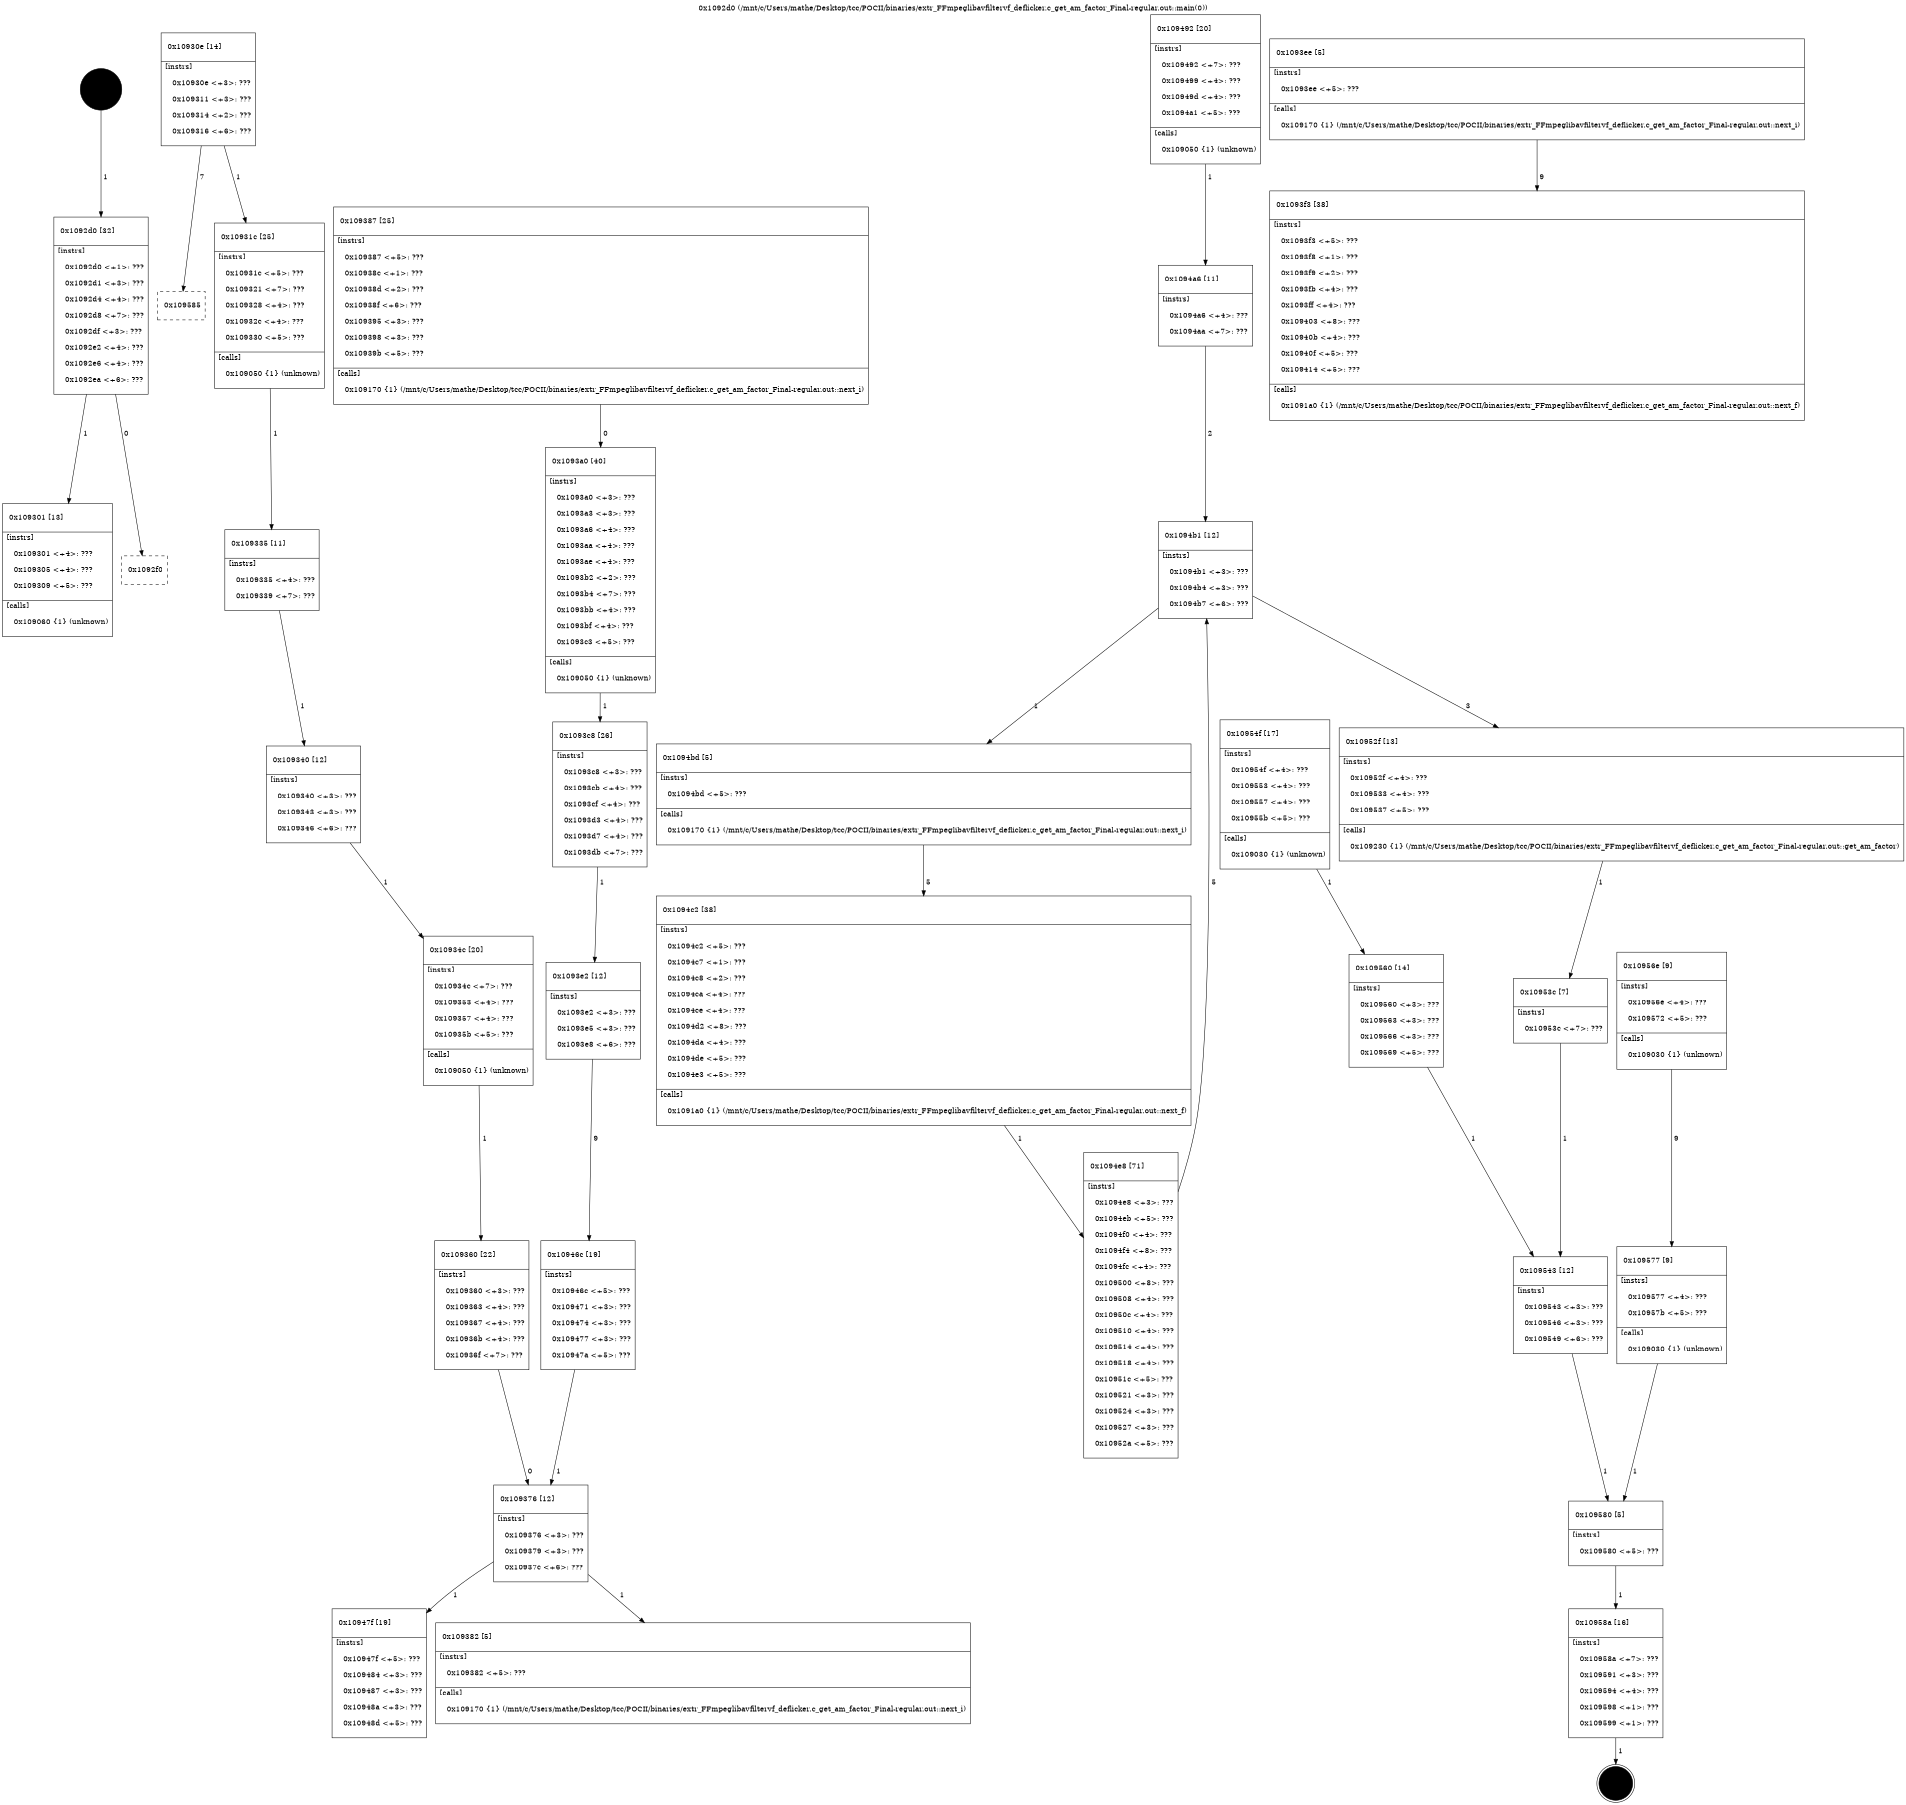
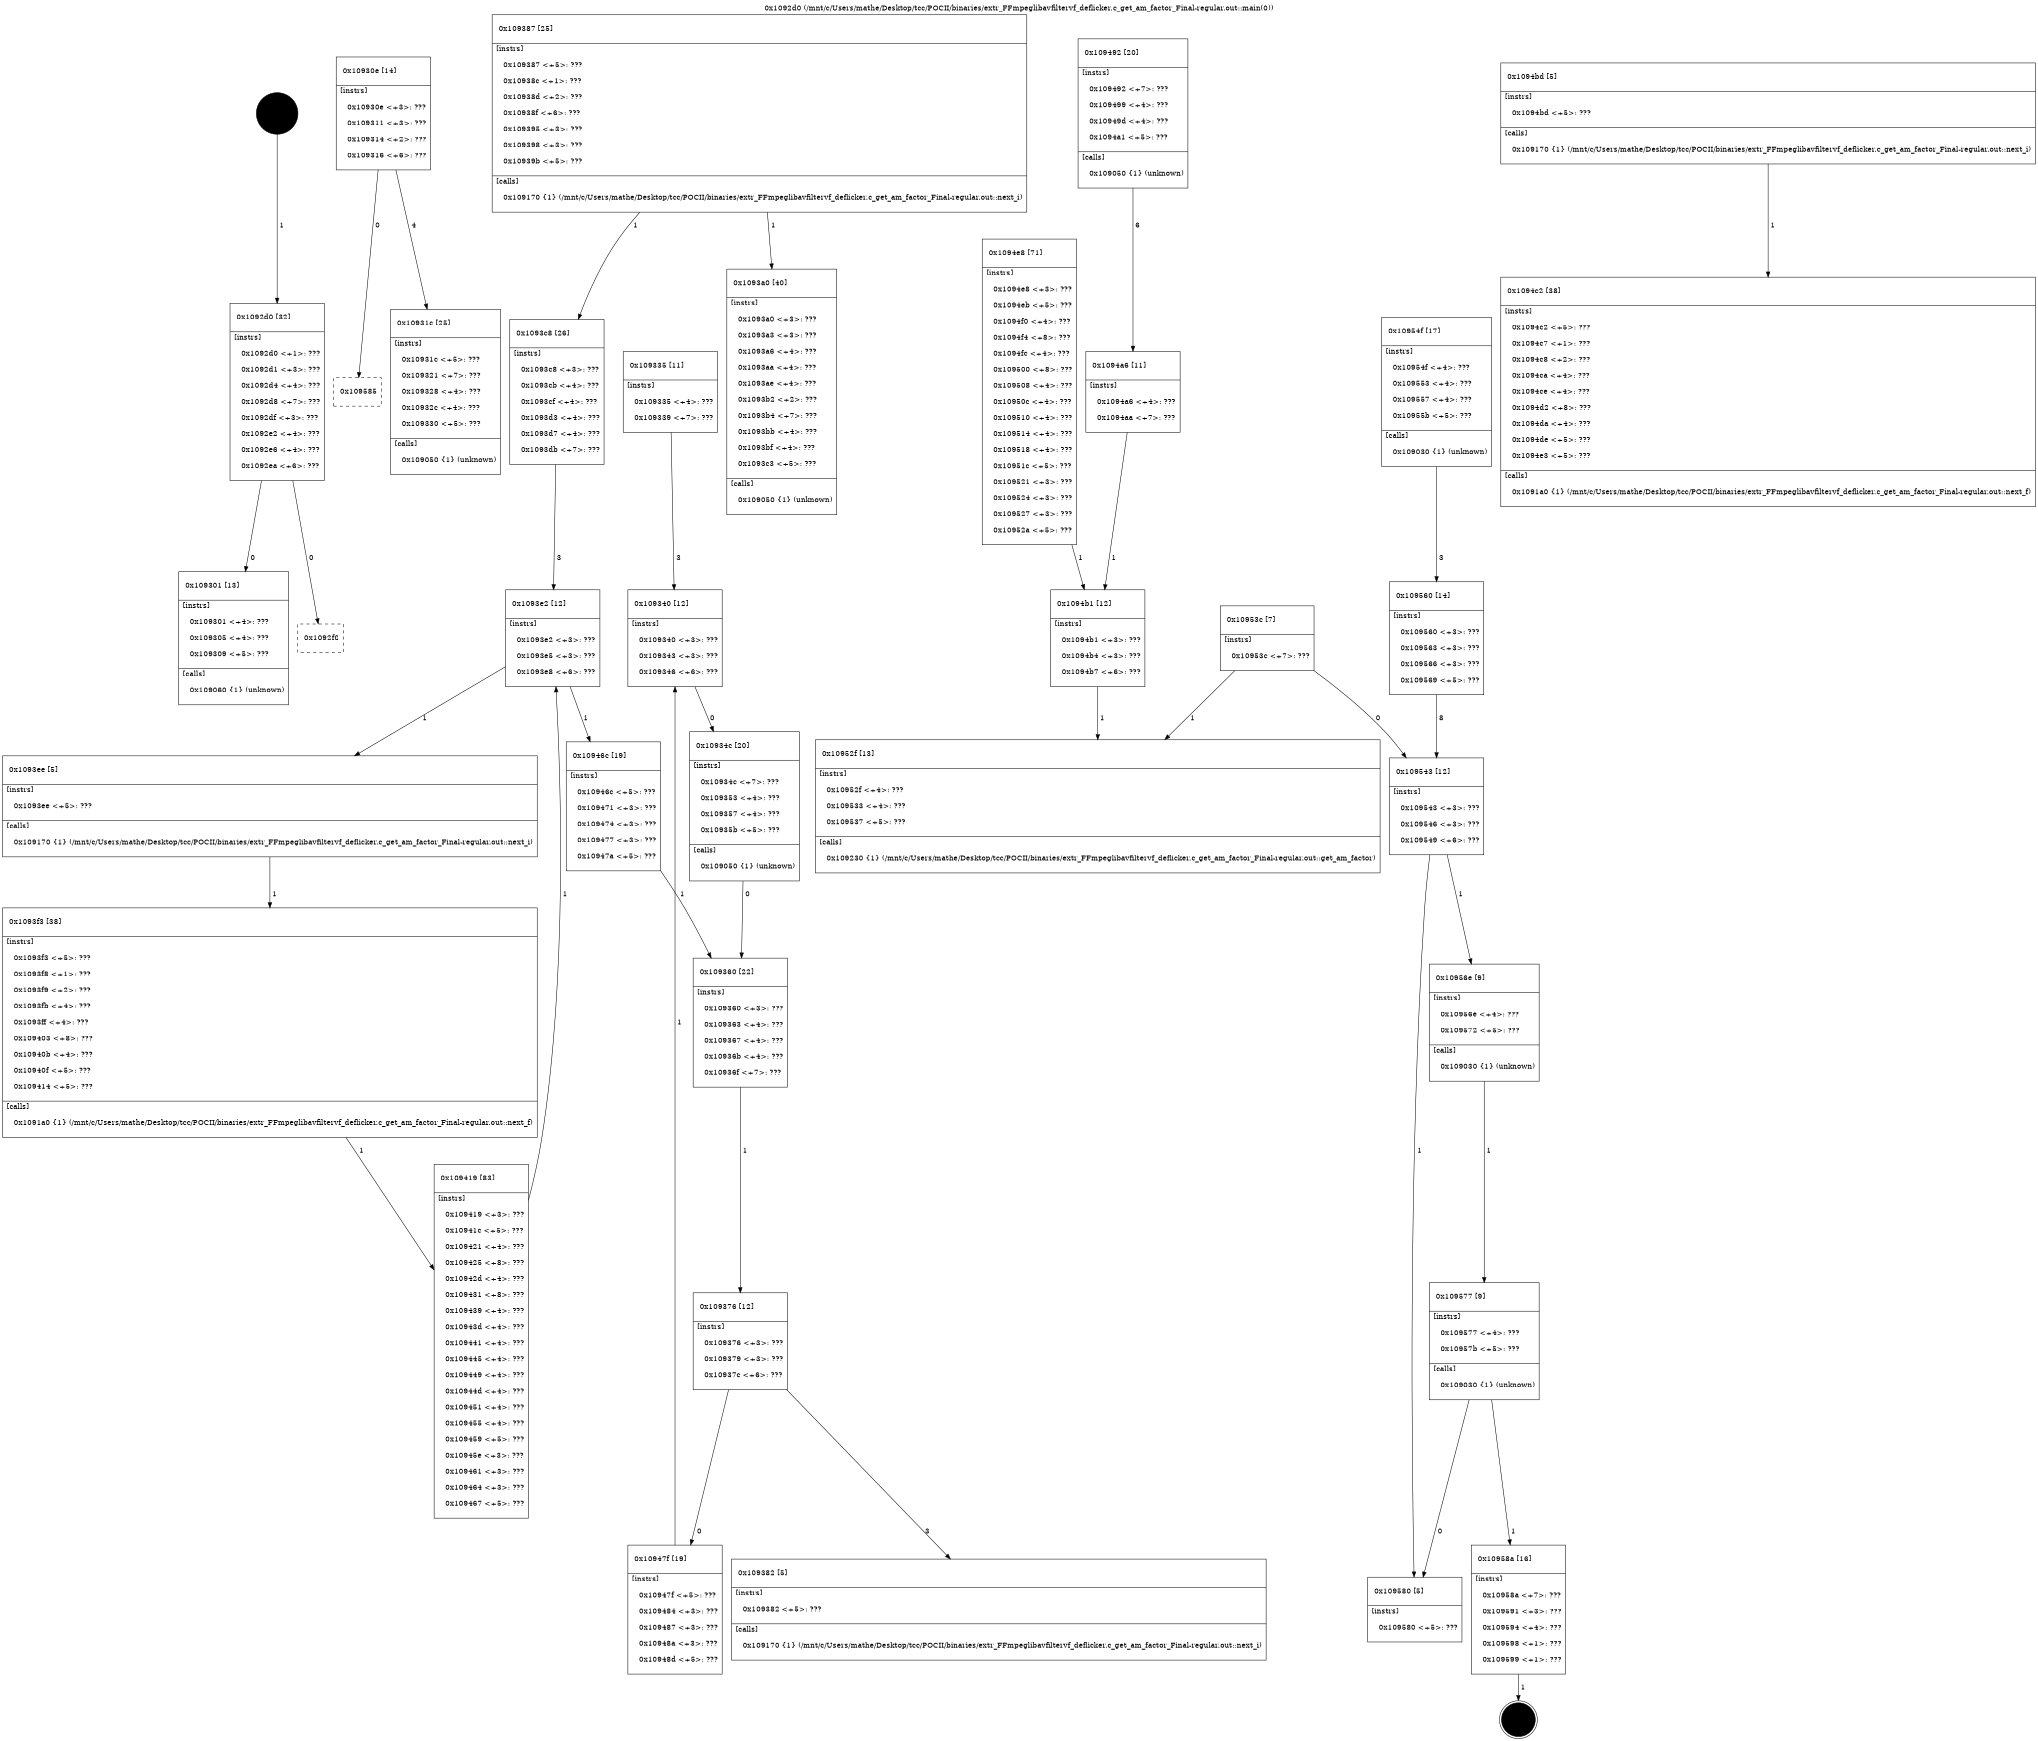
(201, 177) -> (377, 226)
(237, 177) -> (413, 226)
(1209, 177) -> (1137, 226)
(1541, 177) -> (274, 894)
(84, 434) -> (252, 558)
(605, 434) -> (772, 226)
(1209, 434) -> (1113, 558)
(271, 456) -> none
(1075, 674) -> none
(600, 705) -> (605, 261)
(302, 706) -> (678, 558)
(1467, 706) -> (1101, 718)
none -> (432, 710)
(385, 883) -> (711, 718)
(601, 883) -> (558, 558)
(927, 883) -> (1772, 226)
(1213, 883) -> (1080, 558)
(1329, 883) -> (1440, 558)
none -> (1459, 907)
(1587, 917) -> (1202, 703)
none -> (675, 1119)
(484, 1139) -> (747, 894)
(595, 1139) -> (585, 718)
(1472, 1139) -> (1440, 718)
(1564, 1139) -> (1377, 718)
(1675, 1139) -> (1488, 1151)
(1043, 1180) -> none
none -> (481, 1341)
(563, 1425) -> (686, 911)
(529, 1472) -> (744, 1151)
(1634, 1472) -> (1439, 1532)
(1616, 1585) -> (1501, 1470)
(454, 1595) -> (698, 1532)
(621, 1595) -> (926, 1532)
